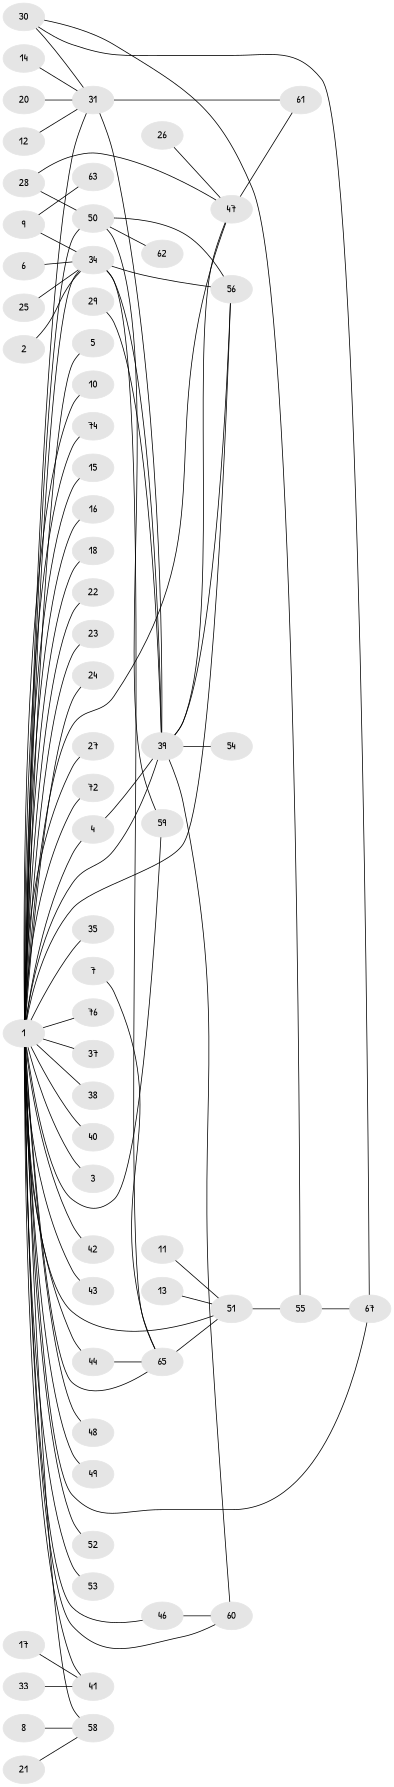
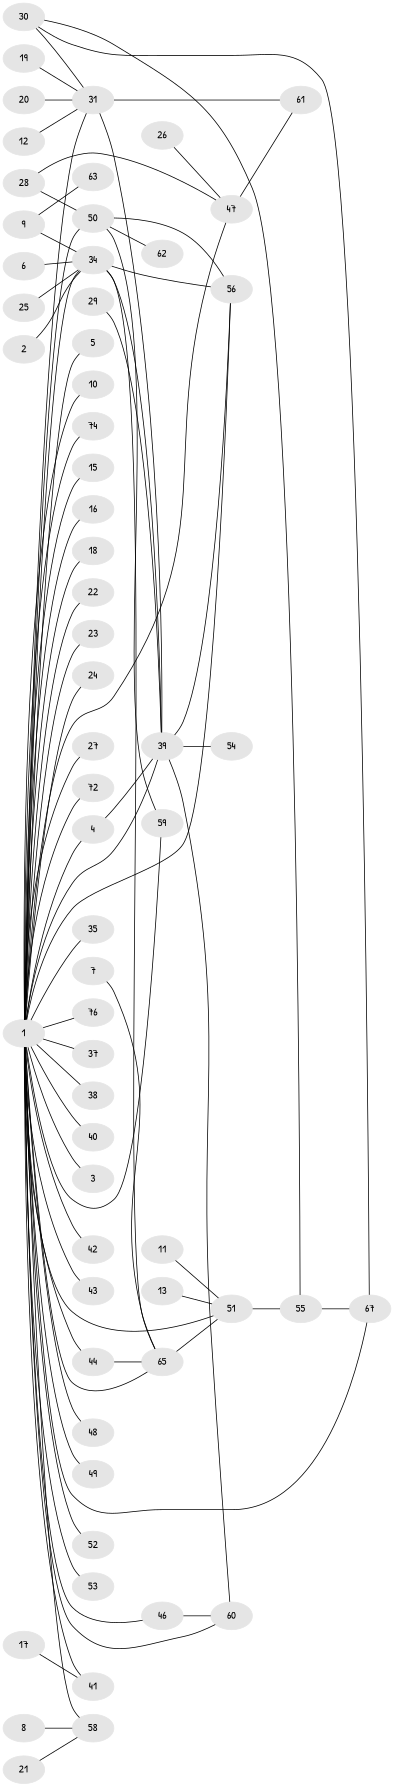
(24, 58) -> (24, 58)
(203, 480) -> none
(24, 1687) -> none
